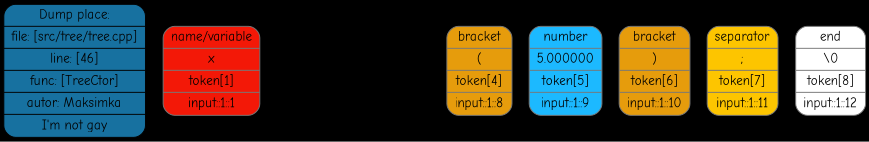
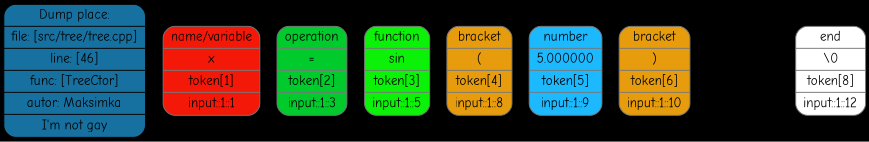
none -> (312, 71)
none -> (397, 71)
(743, 71) -> none
